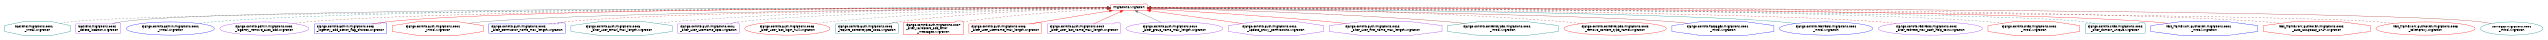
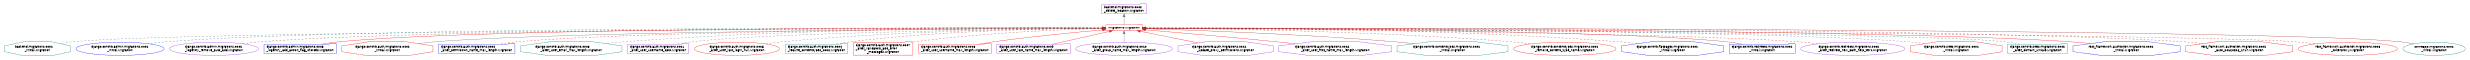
(609, 9) -> (1124, 21)
(1473, 12) -> (1444, 31)
(1473, 14) -> (1490, 34)
(1826, 29) -> (1762, 49)
